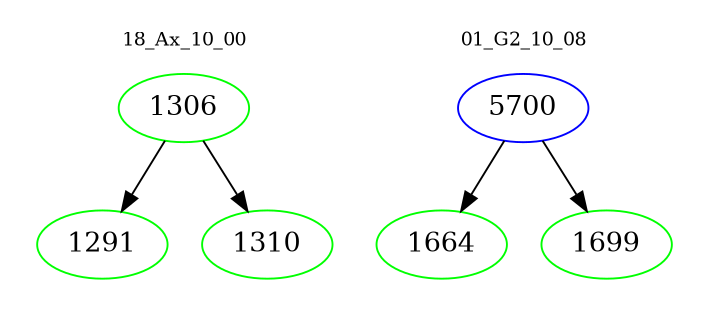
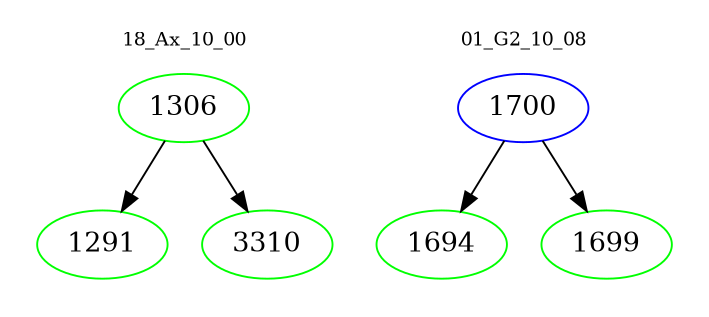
(523, 108) -> (523, 108)
(267, 245) -> (267, 245)
(442, 245) -> (442, 245)
